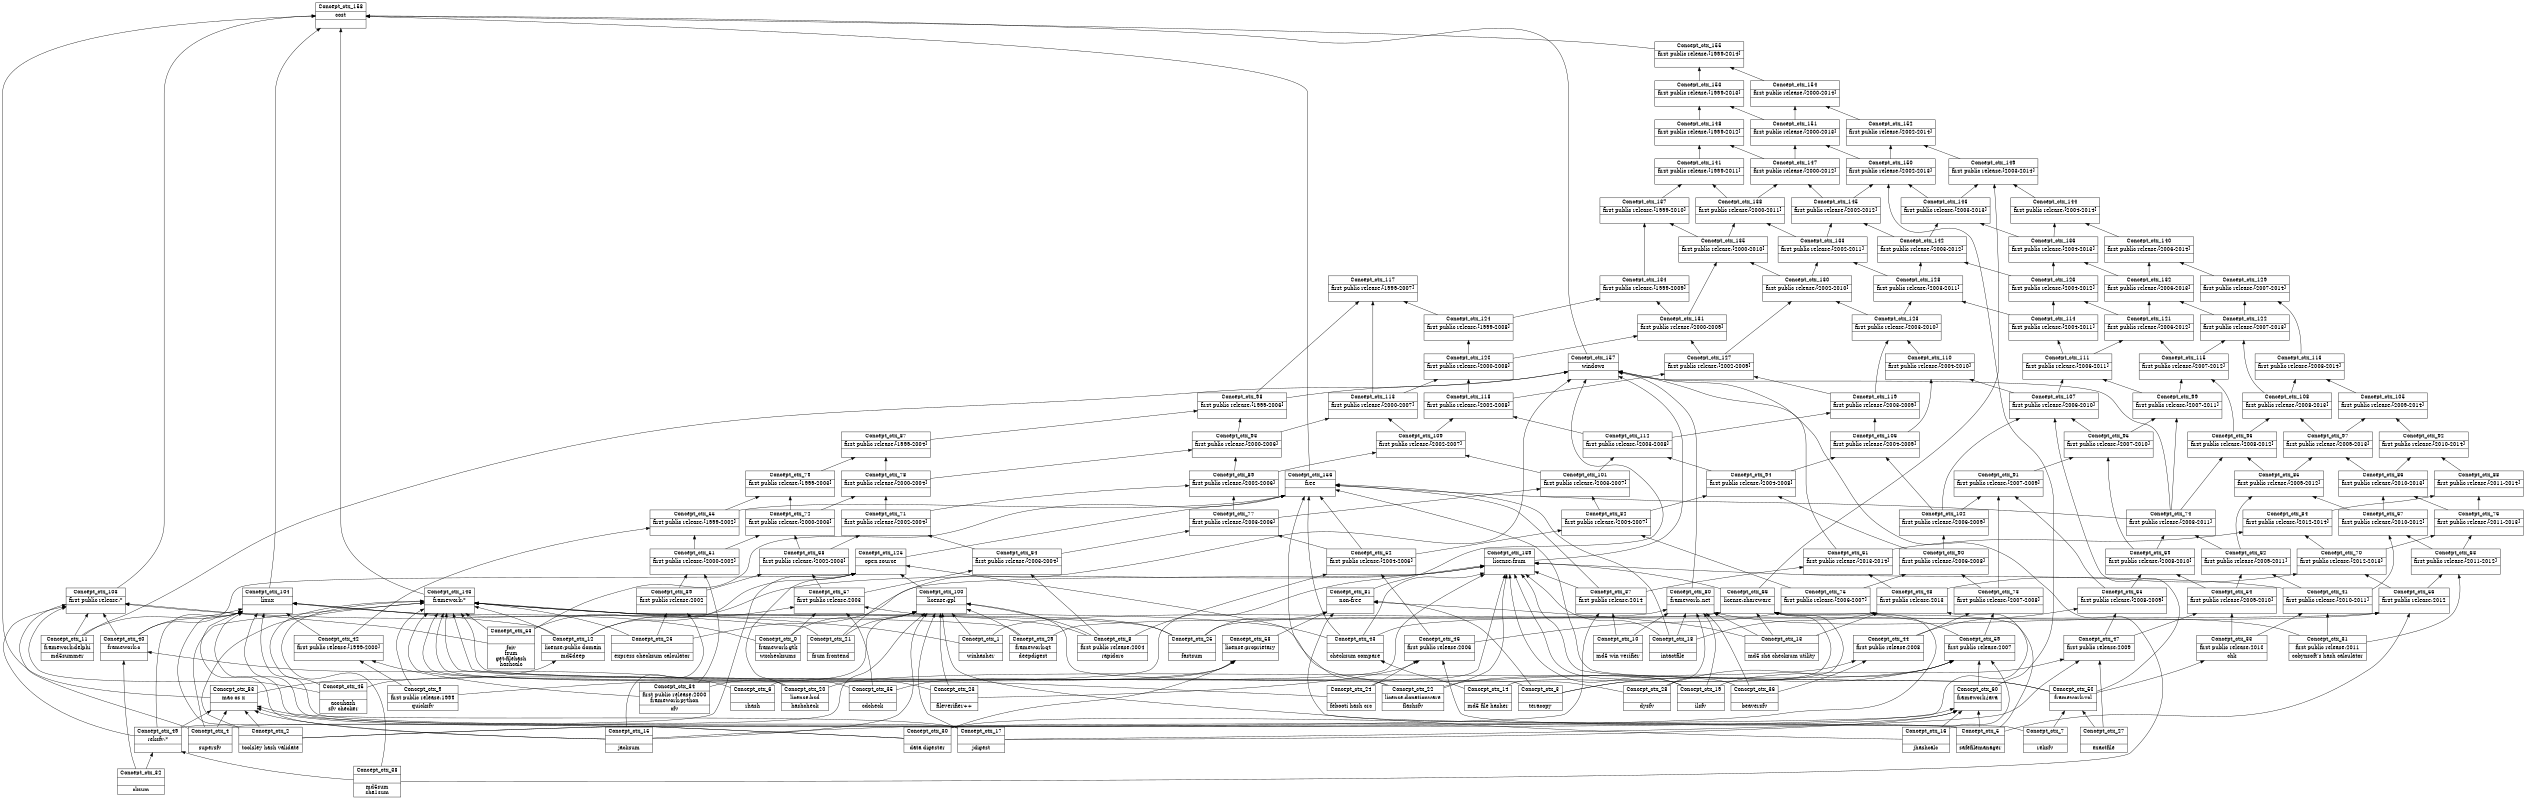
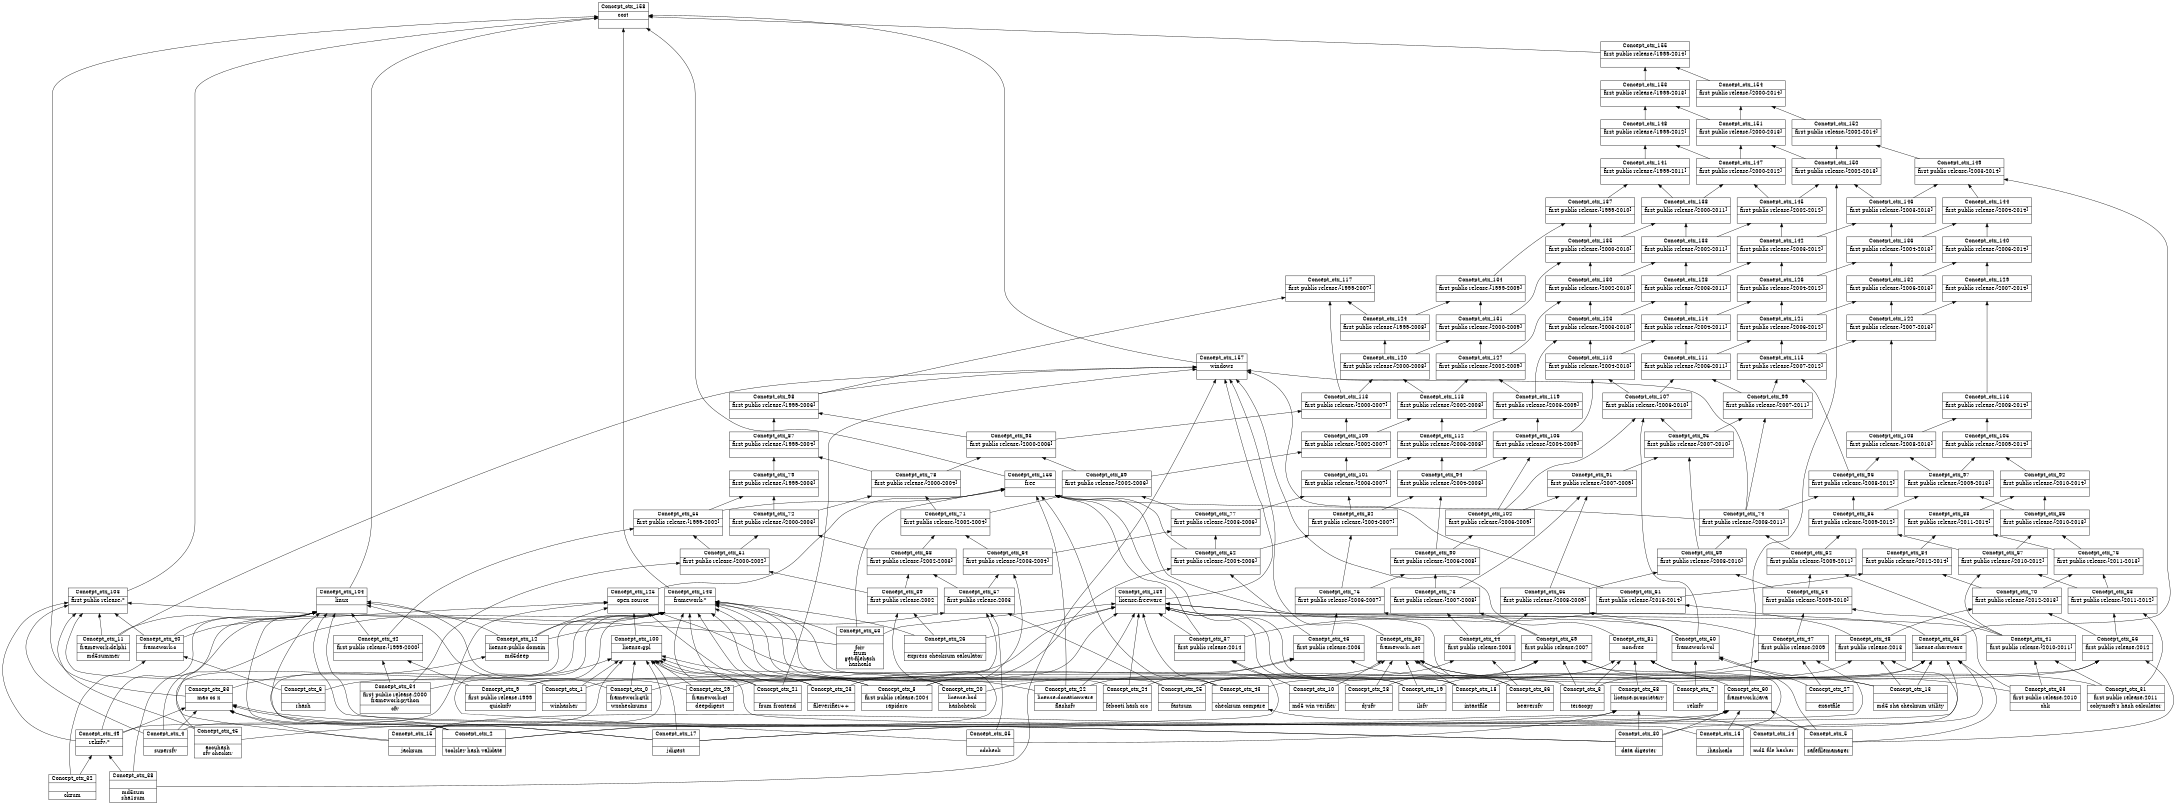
none -> (1636, 348)
(1509, 561) -> (1141, 600)
(2149, 679) -> (1938, 681)
